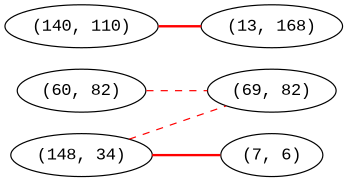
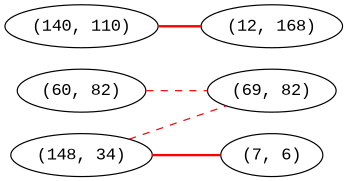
(272, 26) -> (272, 26)
